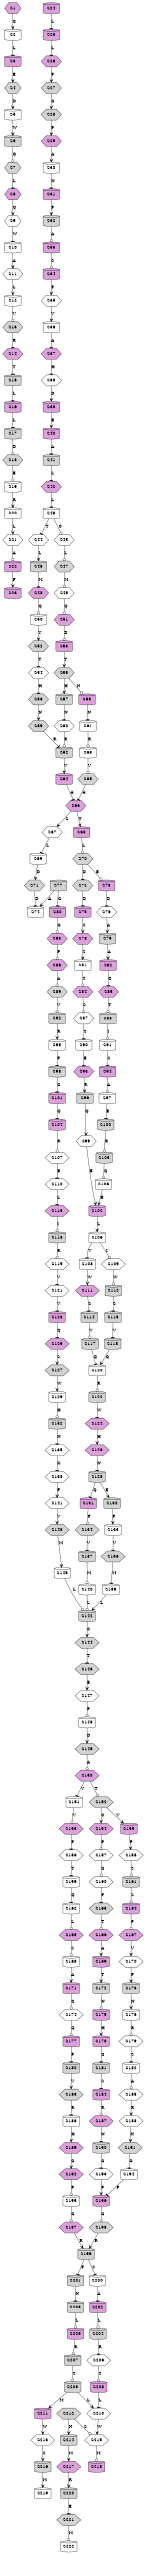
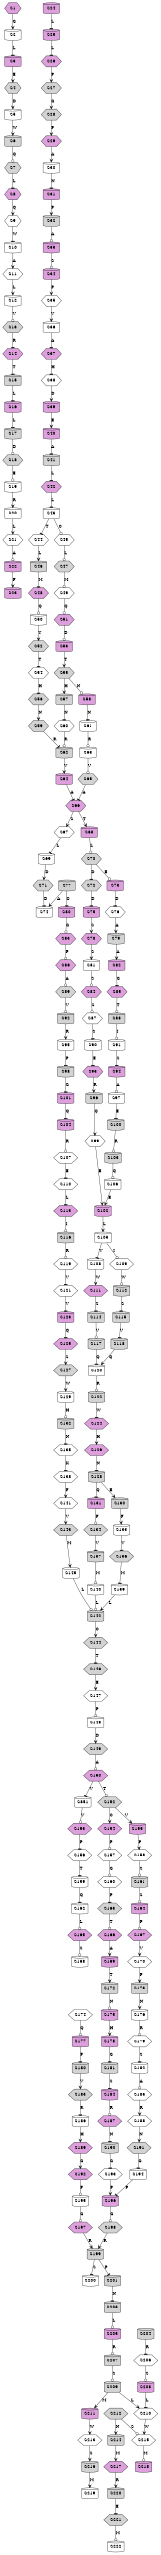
(74, 1802) -> (83, 1802)
(71, 1988) -> none
(98, 2307) -> none
